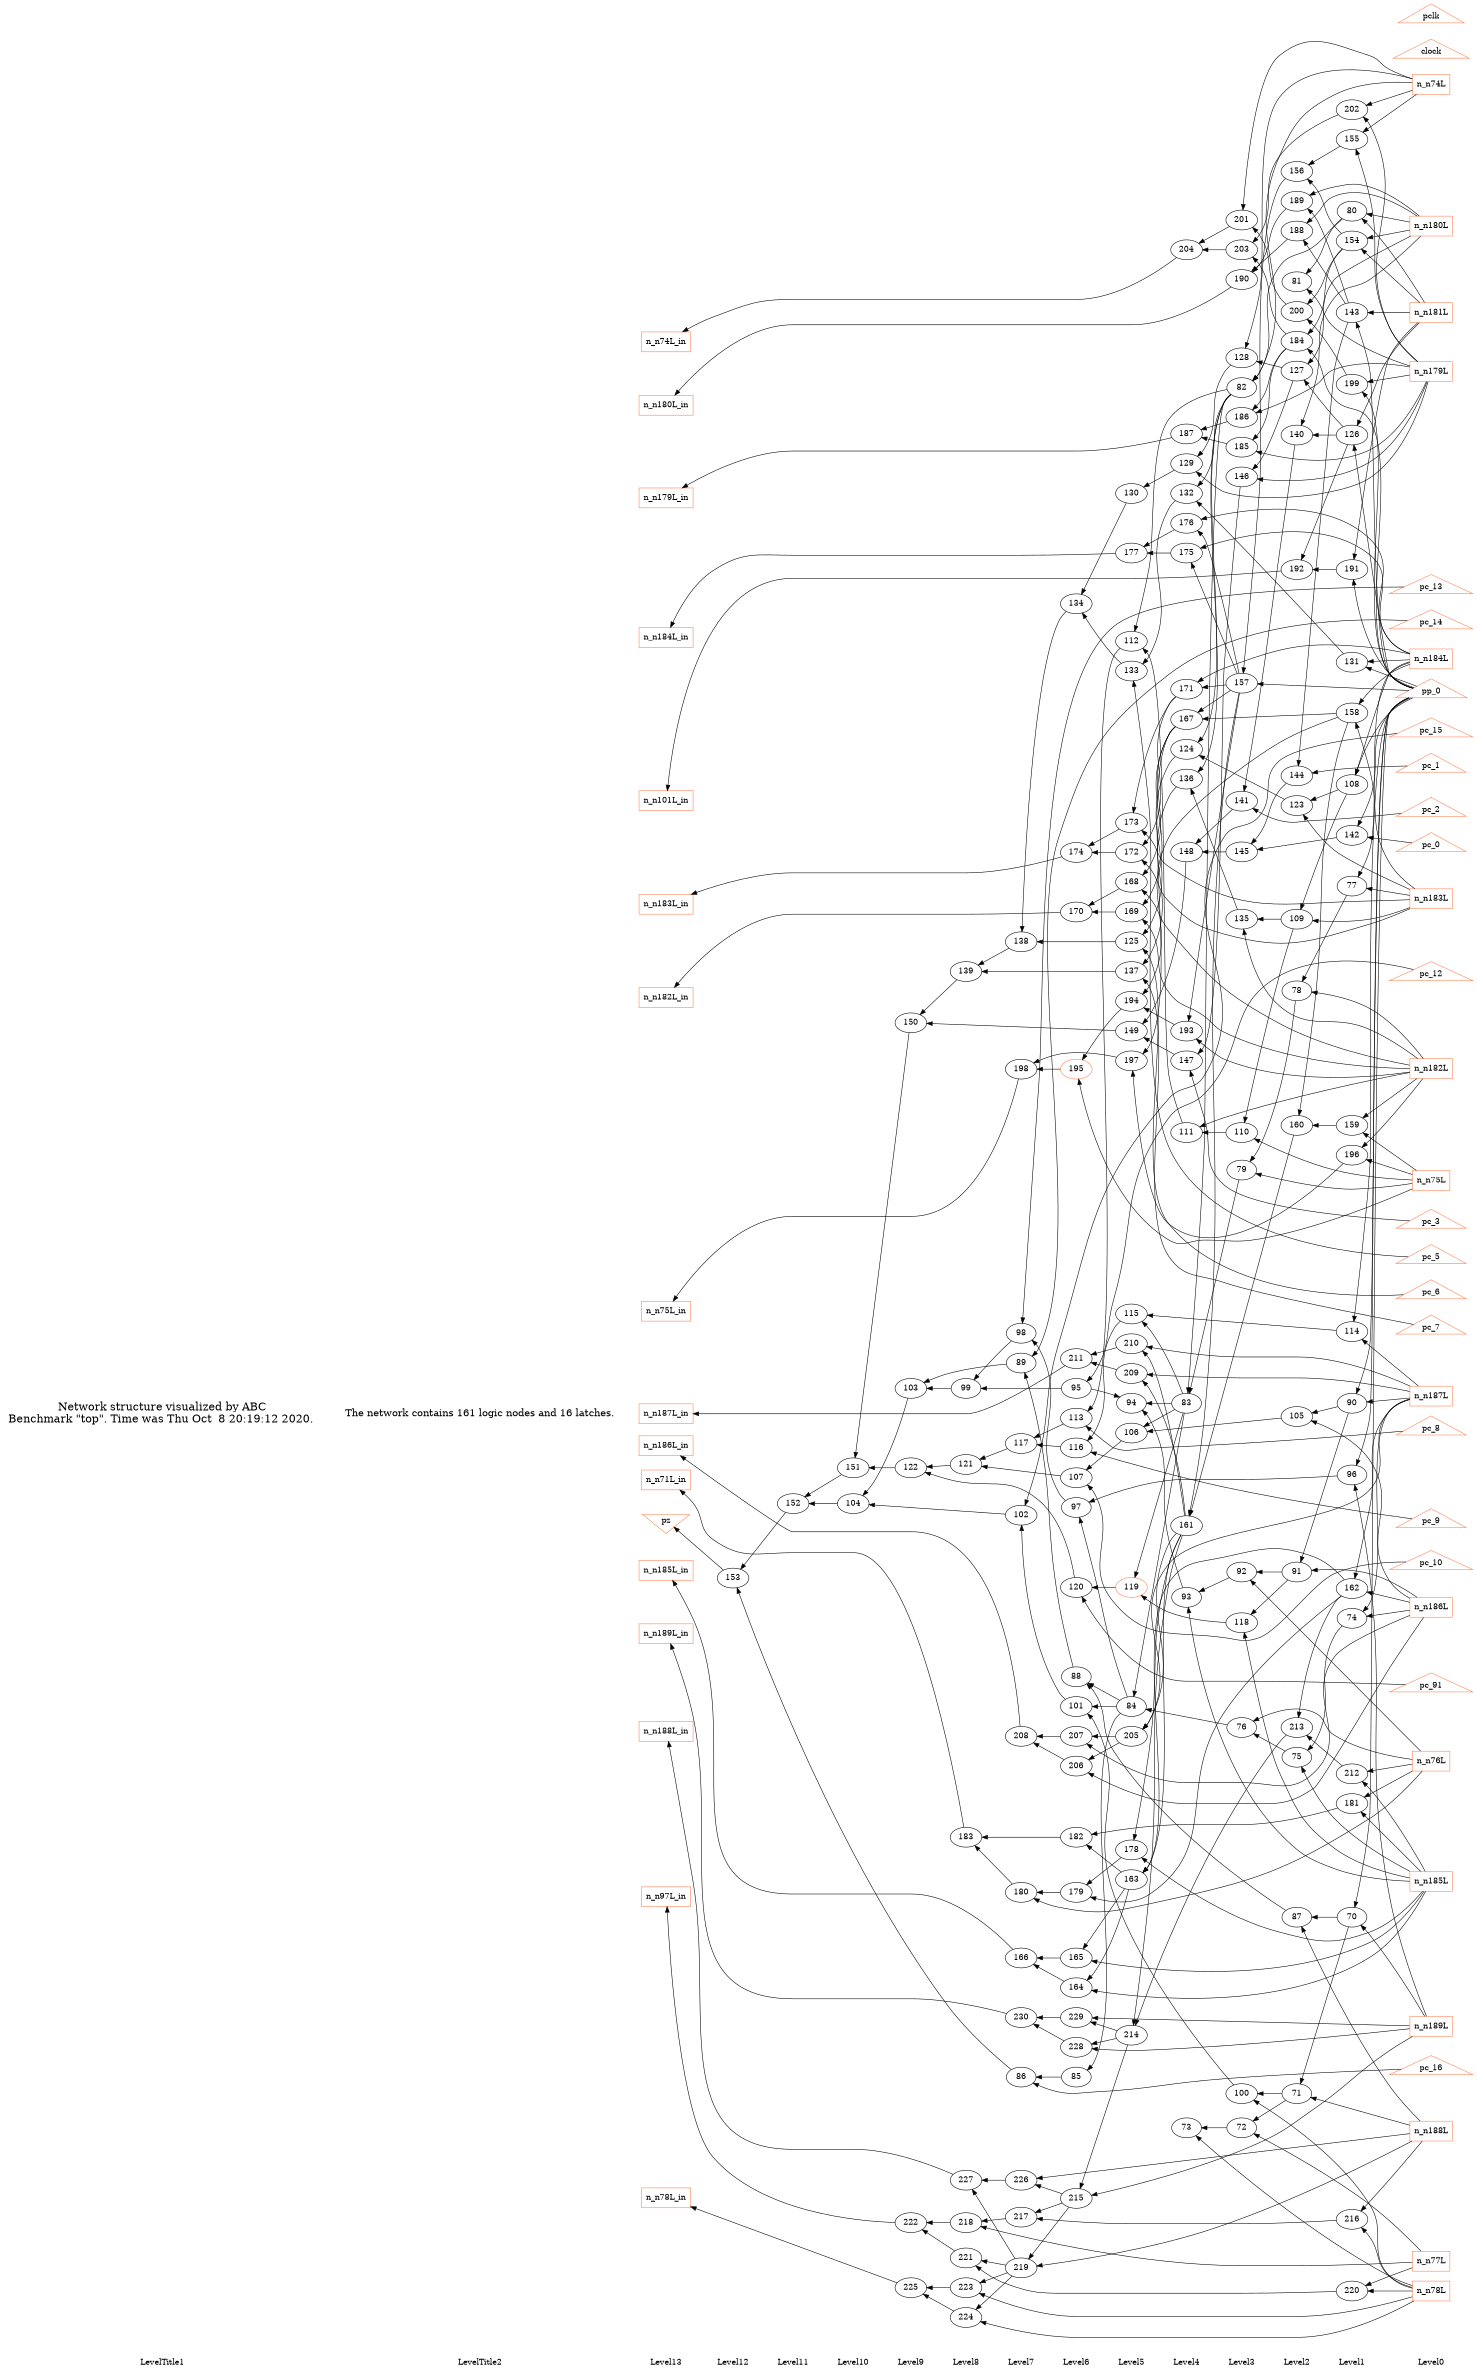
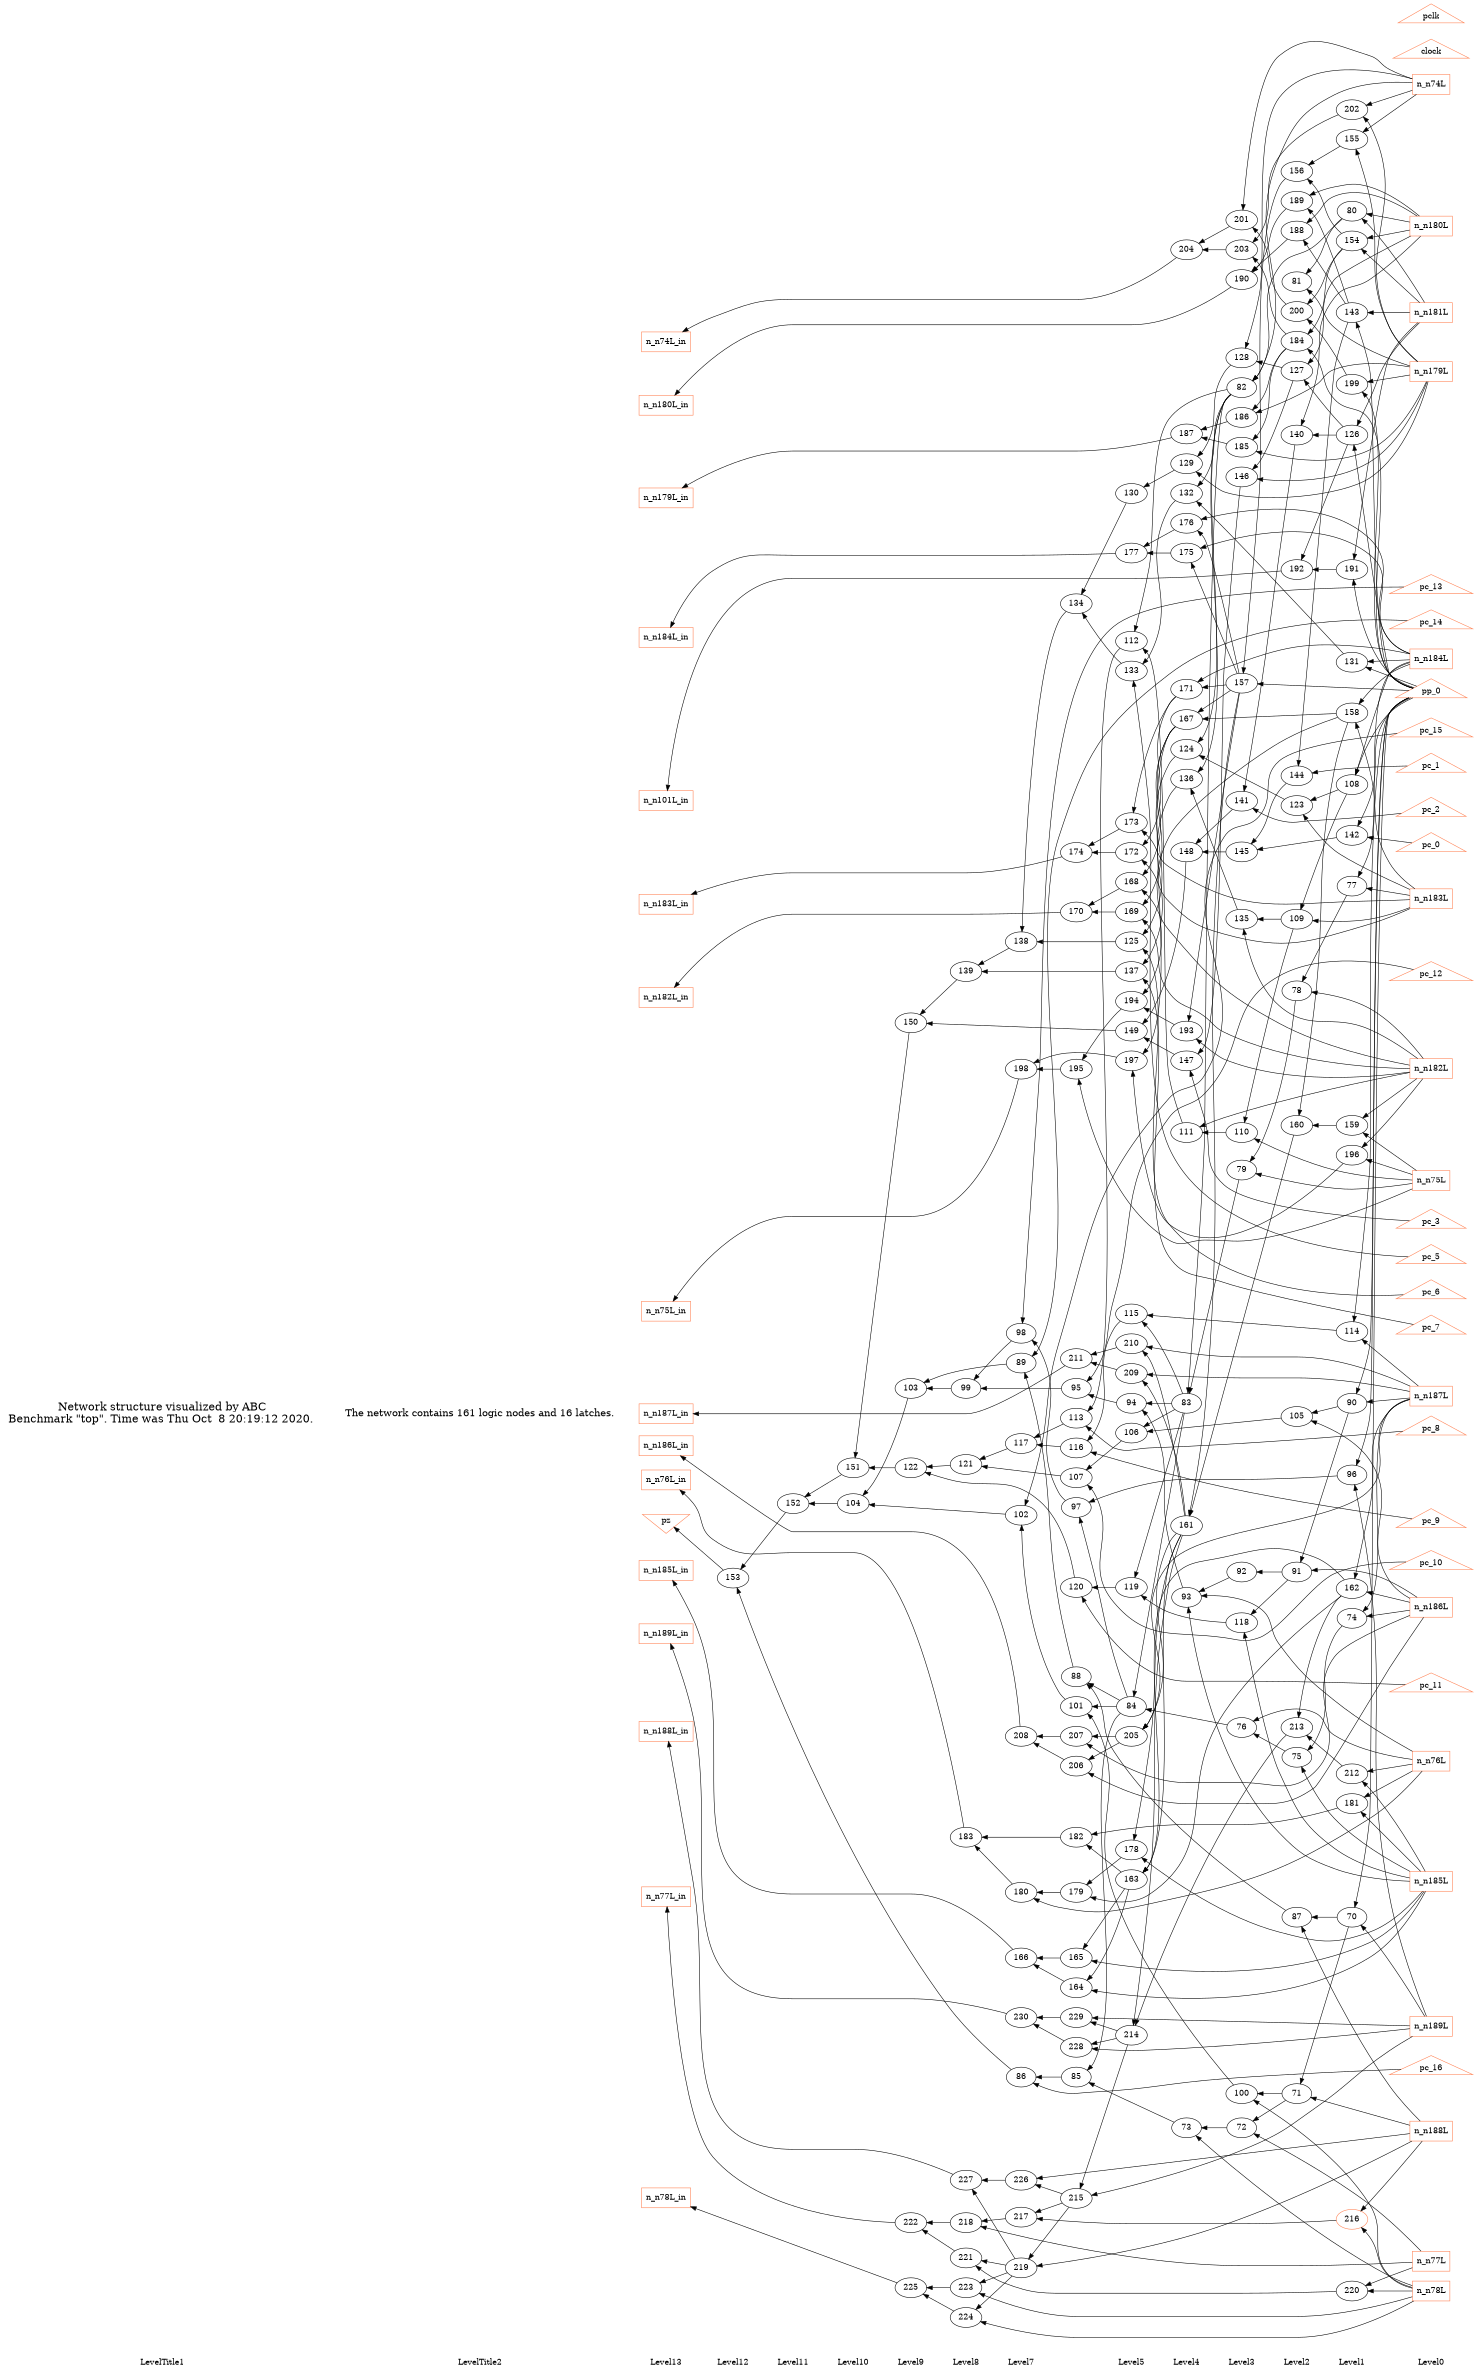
(1076, 1069) -> (1076, 1069)
(1101, 1391) -> (1108, 1401)
(666, 1480) -> (666, 1480)
(1131, 1587) -> (1131, 1587)
(1338, 1668) -> (1303, 1673)
(1431, 1686) -> (1431, 1686)
(666, 1897) -> (666, 1897)
none -> (1134, 2104)
(1352, 2219) -> (1352, 2219)
(1076, 2363) -> none
